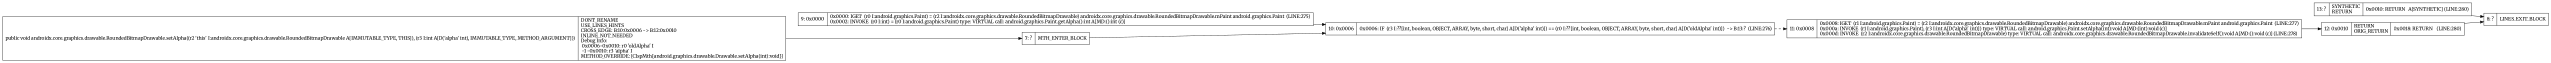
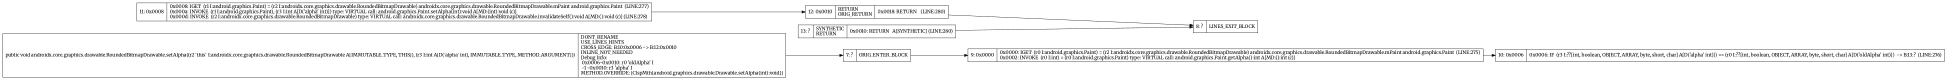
(1779, 29) -> none
(1206, 36) -> (938, 55)
(1062, 38) -> (883, 55)
